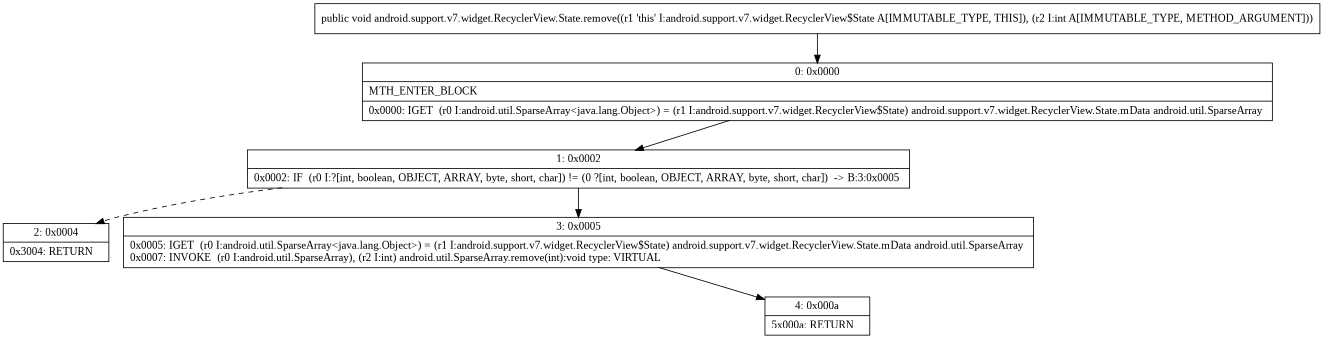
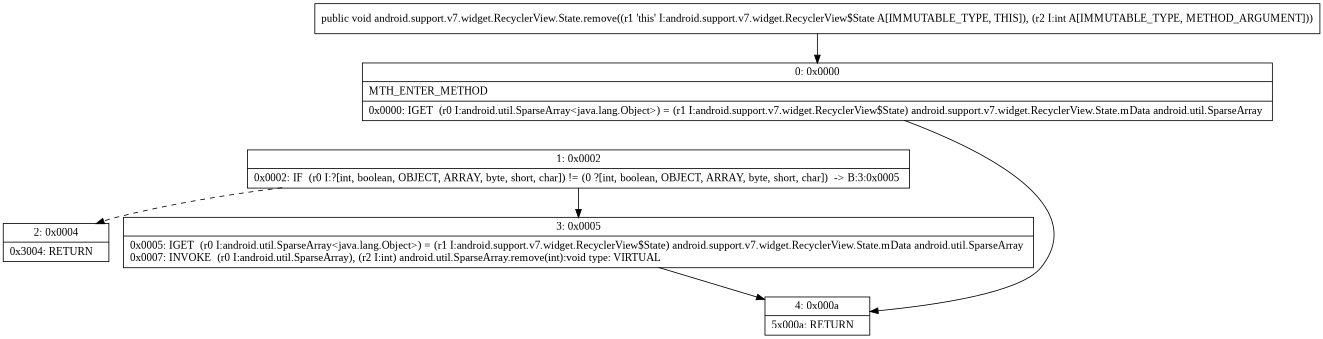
(423, 91) -> (429, 91)
(686, 134) -> (1053, 240)
